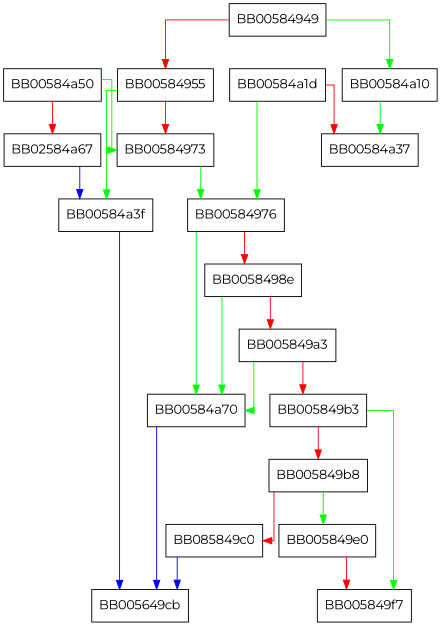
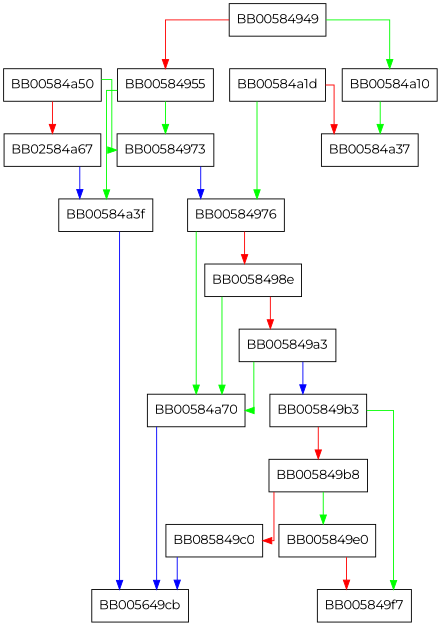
(165, 113) -> (165, 113)
(201, 178) -> (201, 178)
(303, 373) -> (303, 373)
